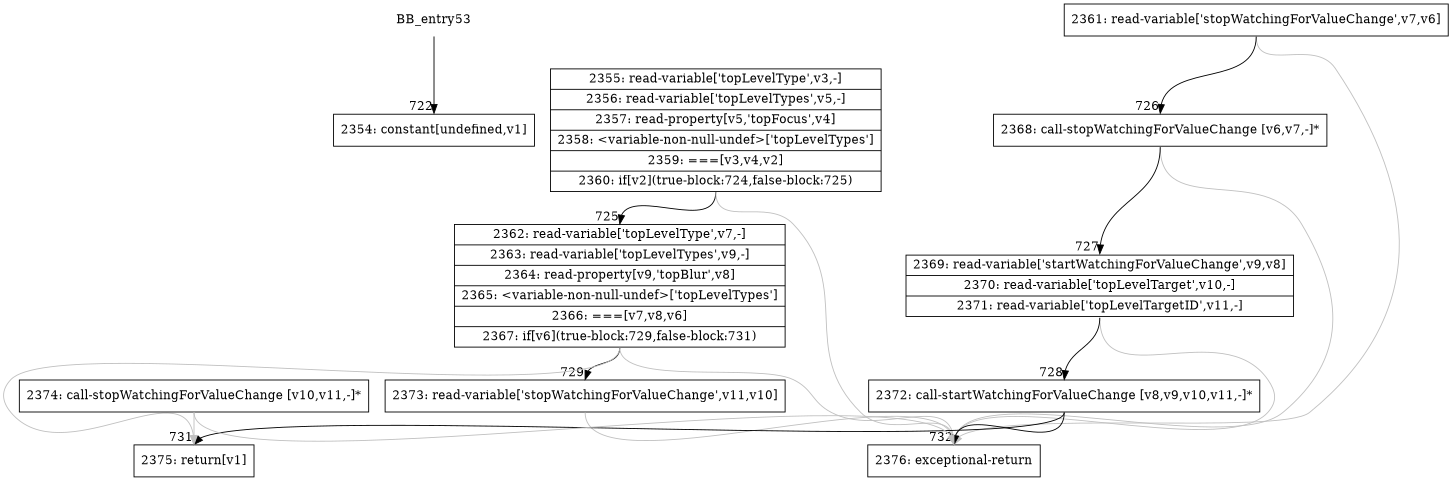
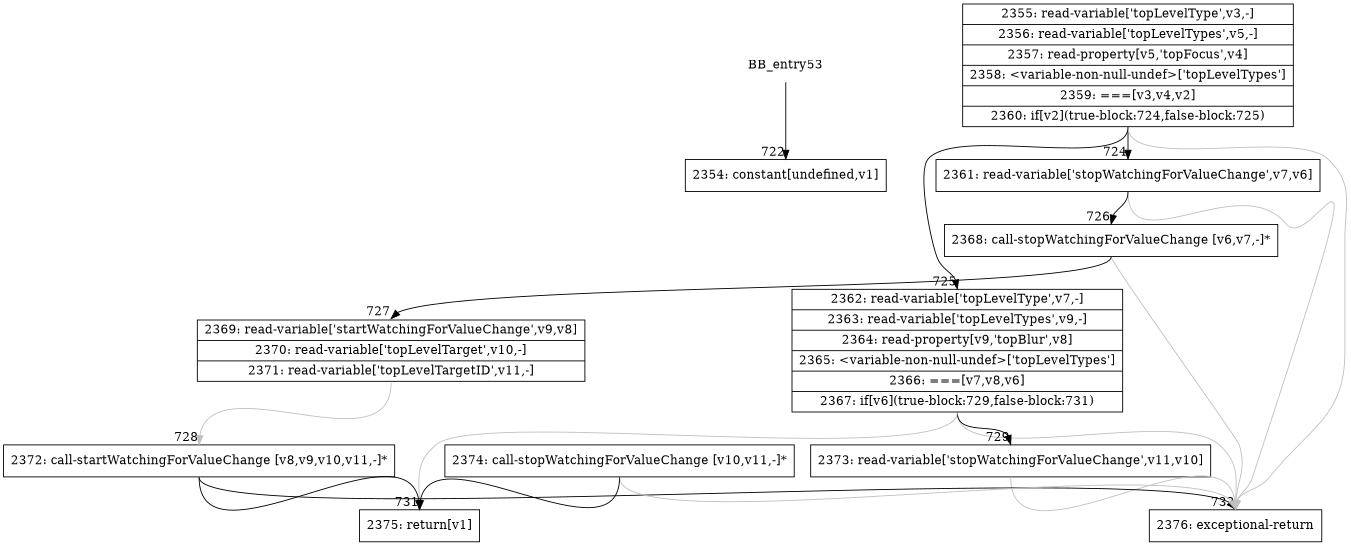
none -> (1128, 139)
(1085, 346) -> (300, 414)
(1266, 413) -> none
(194, 424) -> (513, 492)
